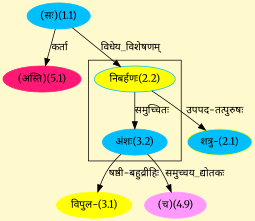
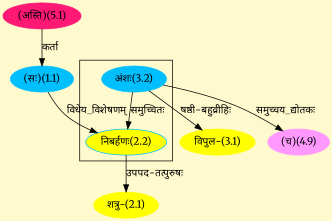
(51, 44) -> (42, 44)
(135, 107) -> (131, 107)
(220, 142) -> (126, 205)
